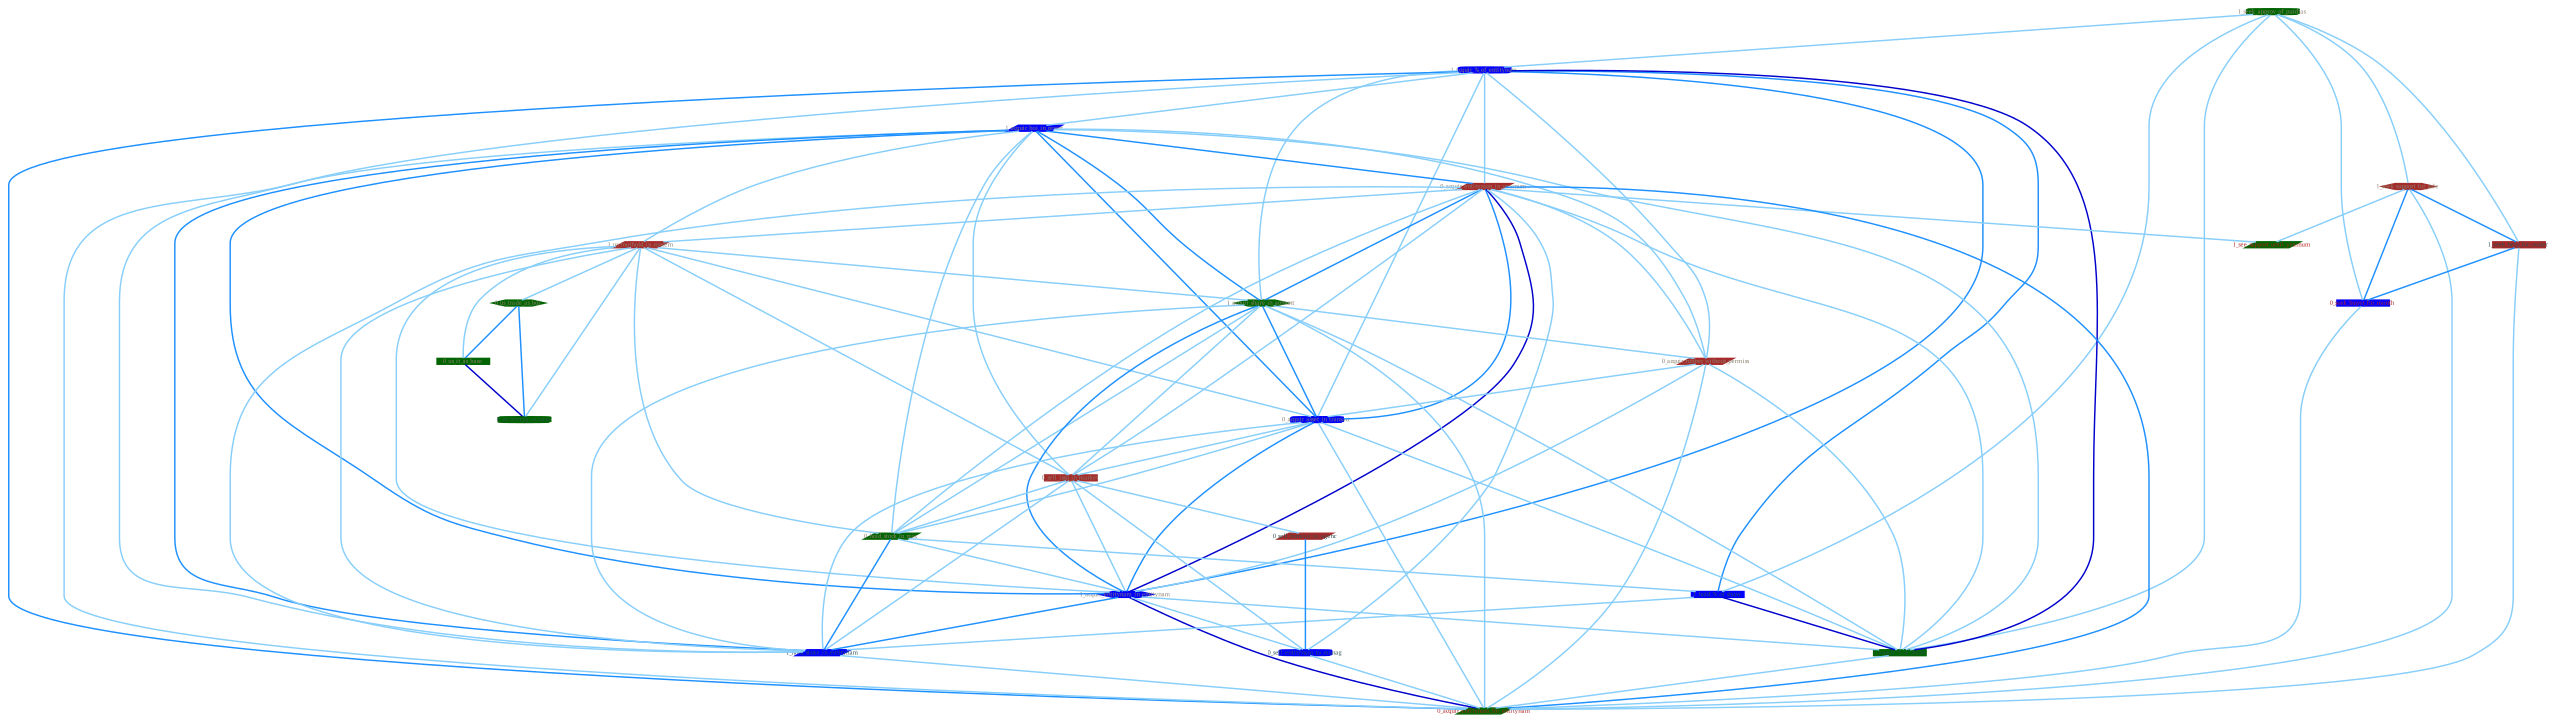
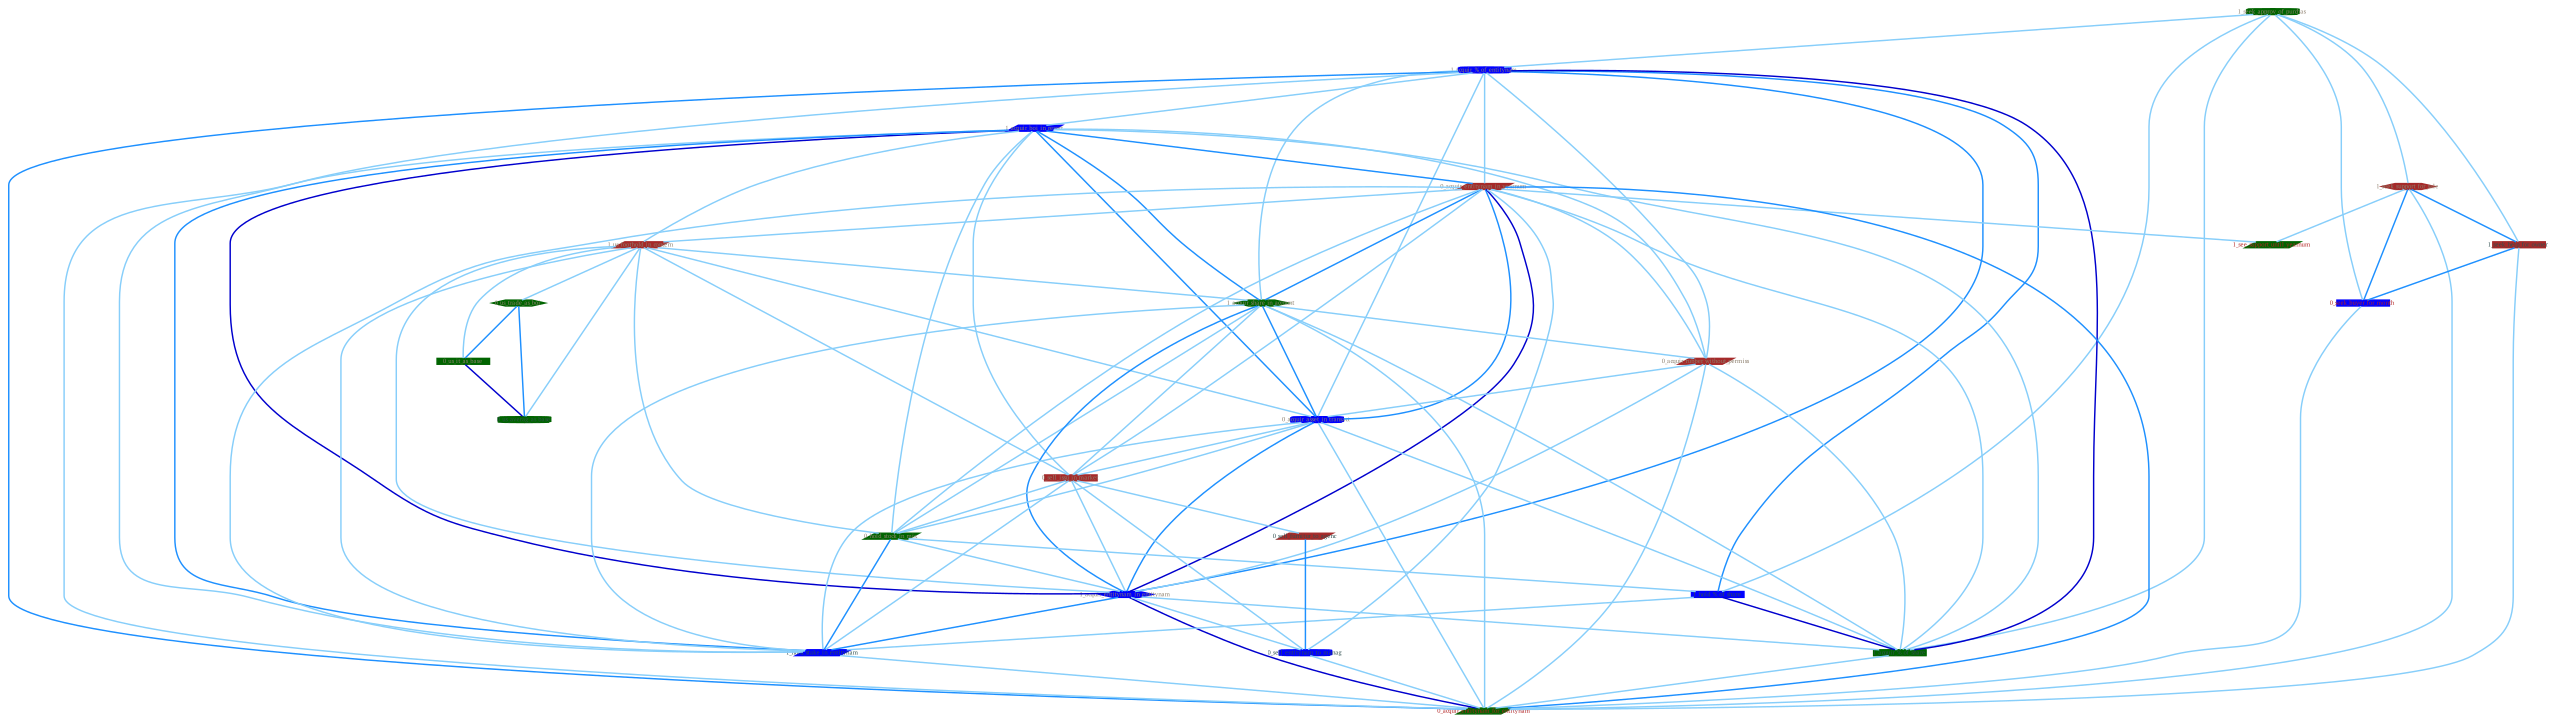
(242, 368) -> (242, 368)
